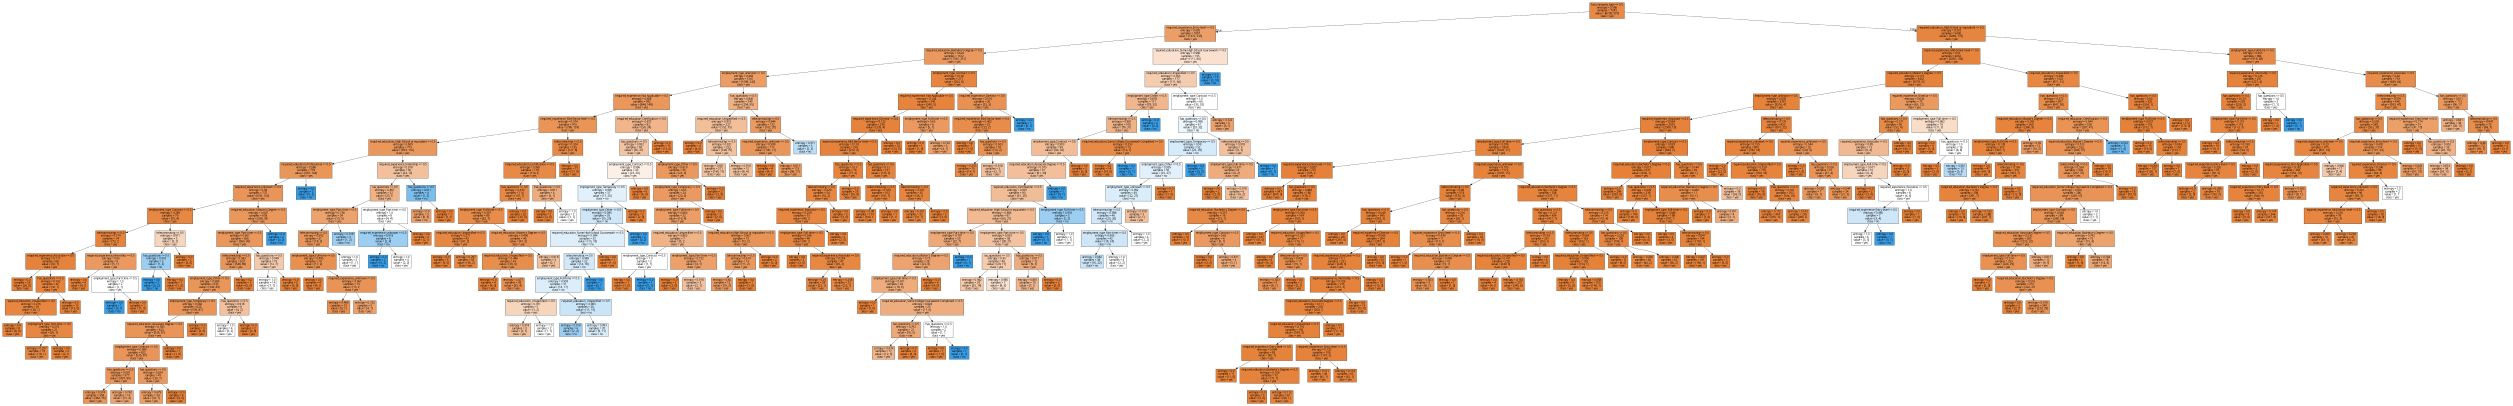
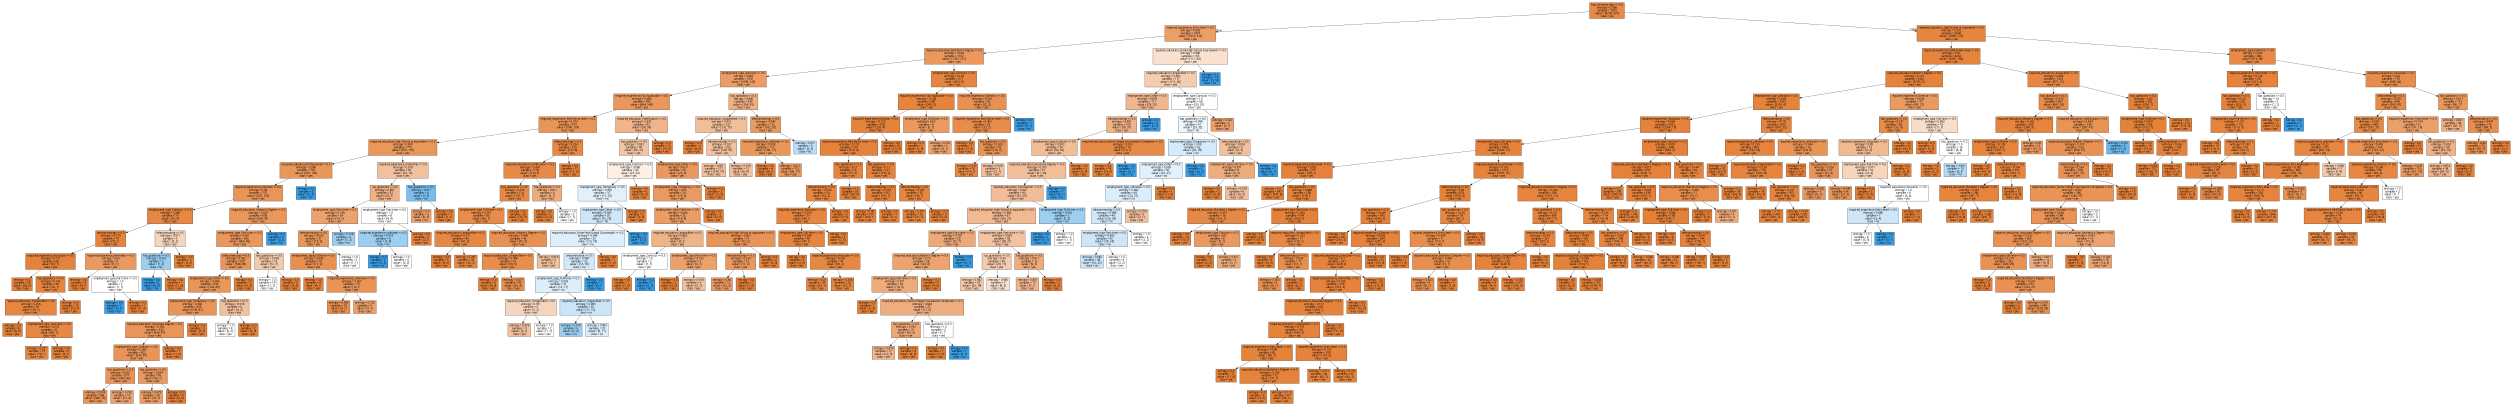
(1732, 193) -> (1732, 193)
